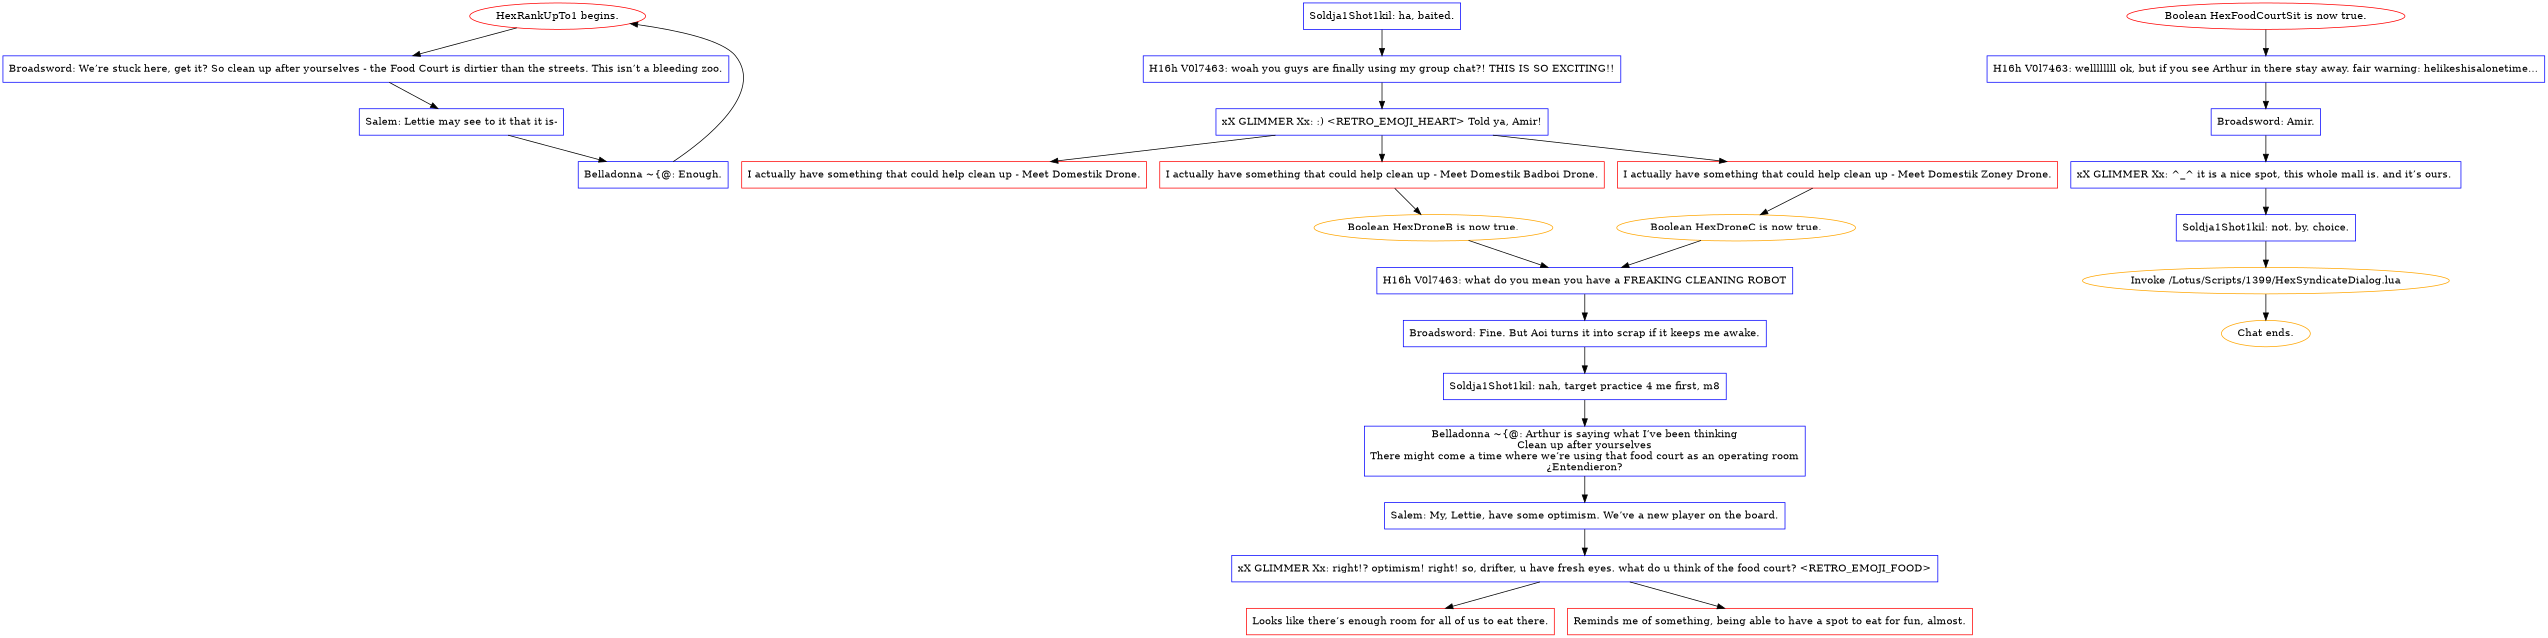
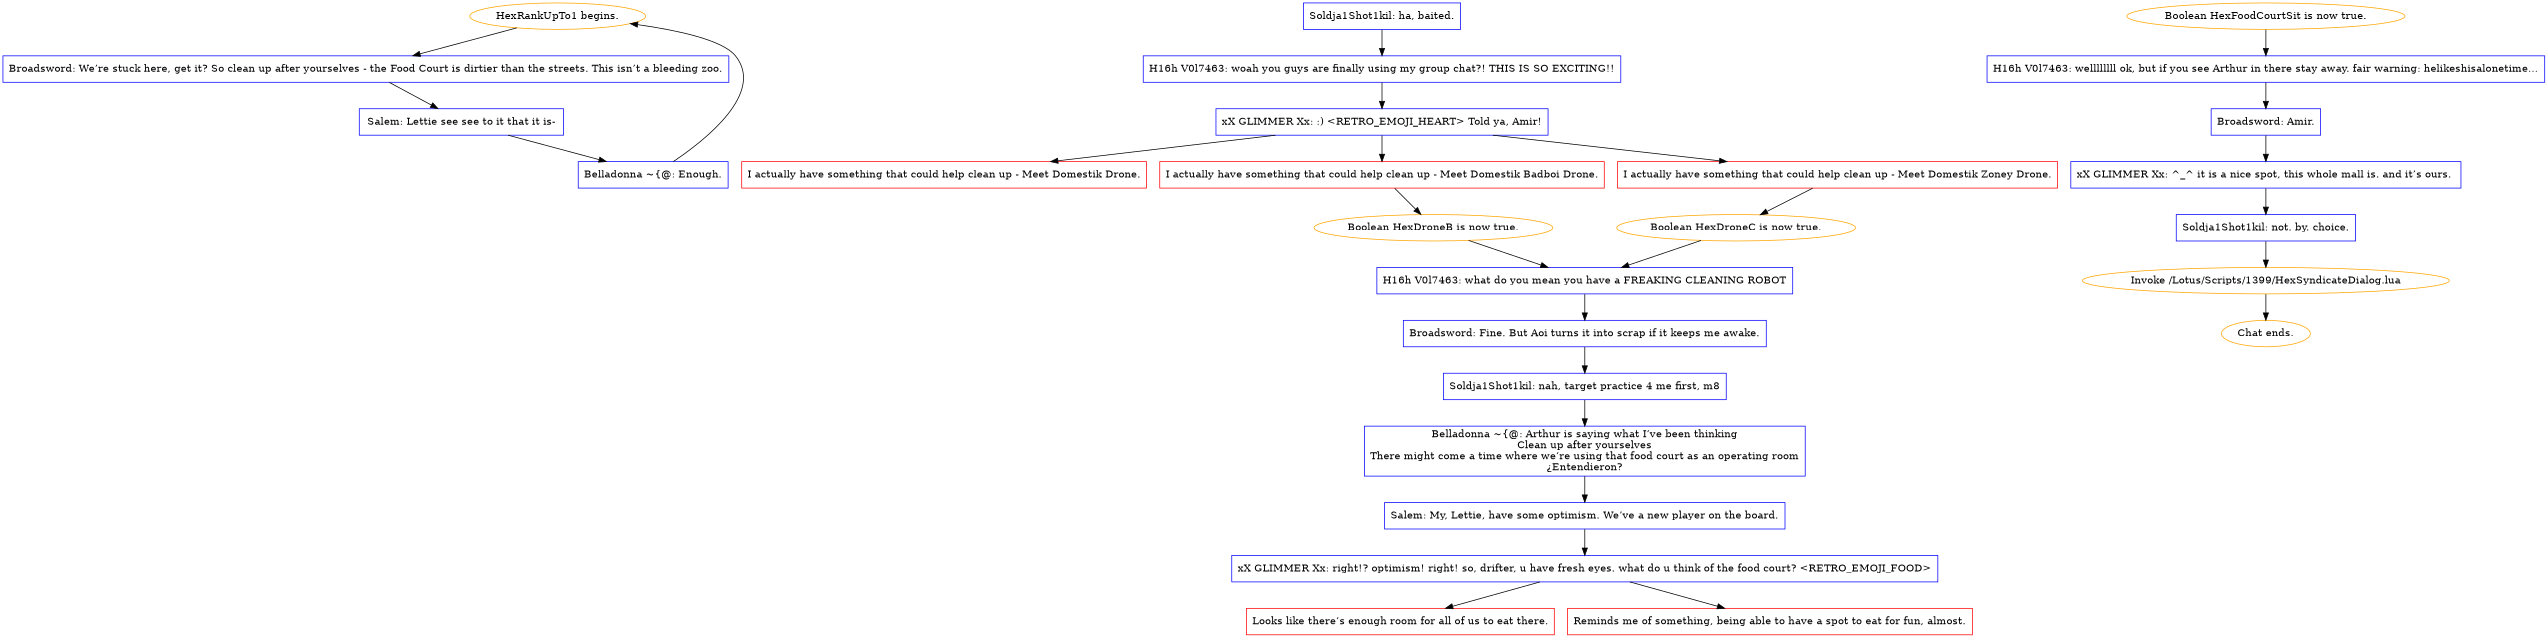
(558, 16) -> (558, 16)
(2266, 16) -> (2266, 16)
(461, 122) -> (461, 122)
